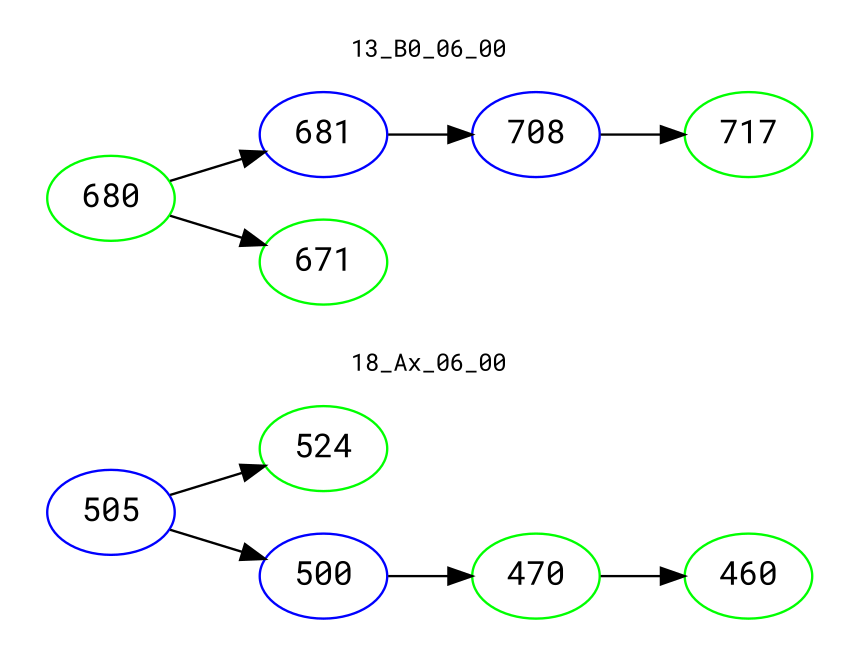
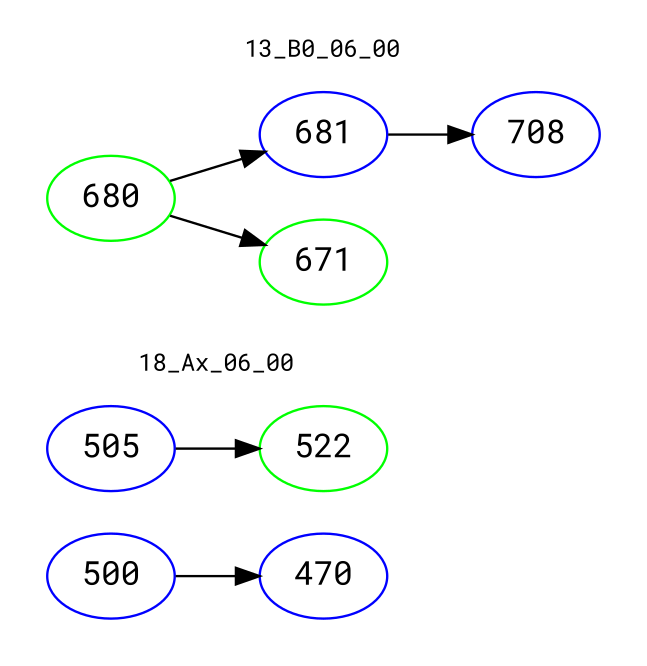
(748, 135) -> none
(323, 449) -> (323, 449)
(206, 541) -> none
(536, 576) -> (323, 576)
(748, 576) -> none
